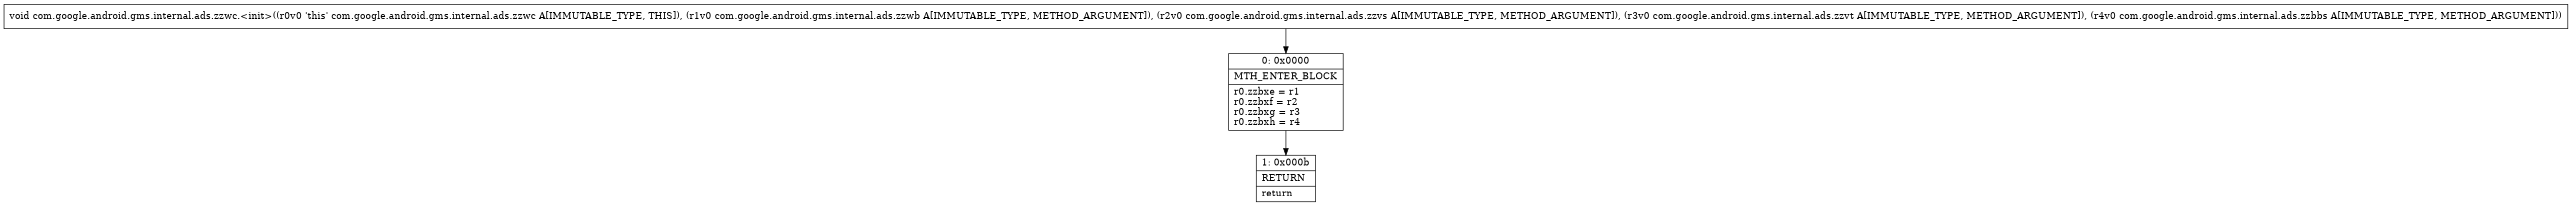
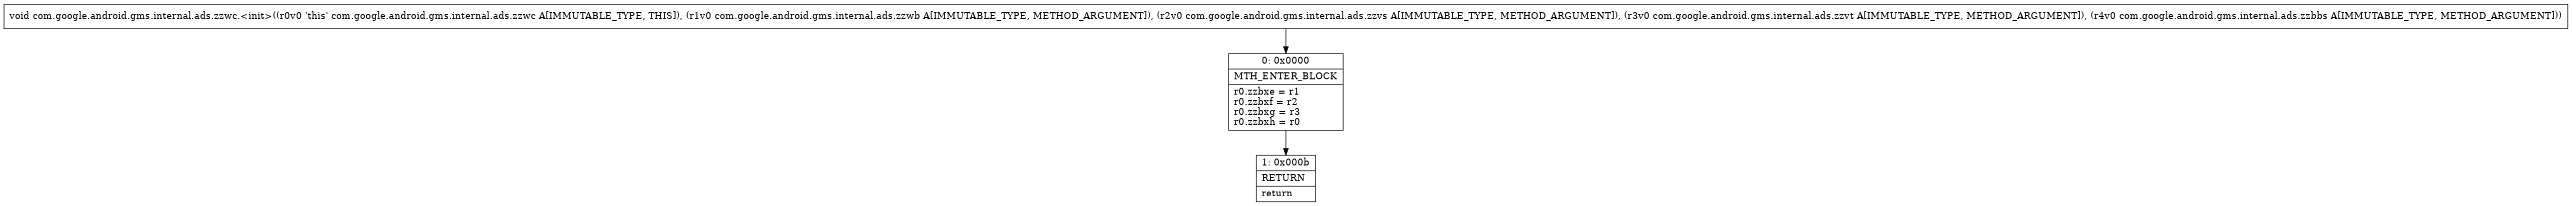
(1267, 122) -> (1267, 122)
